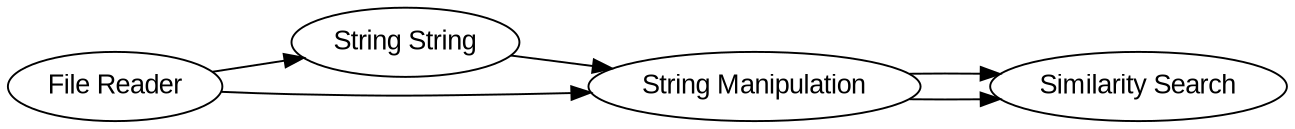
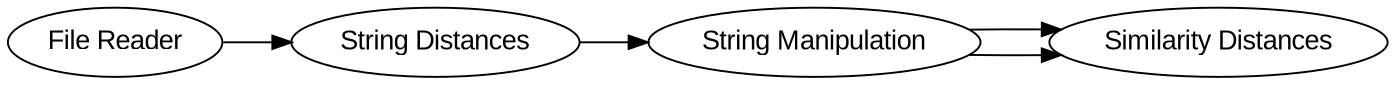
(405, 42) -> (435, 42)
(1139, 86) -> (1218, 42)
(396, 96) -> none
